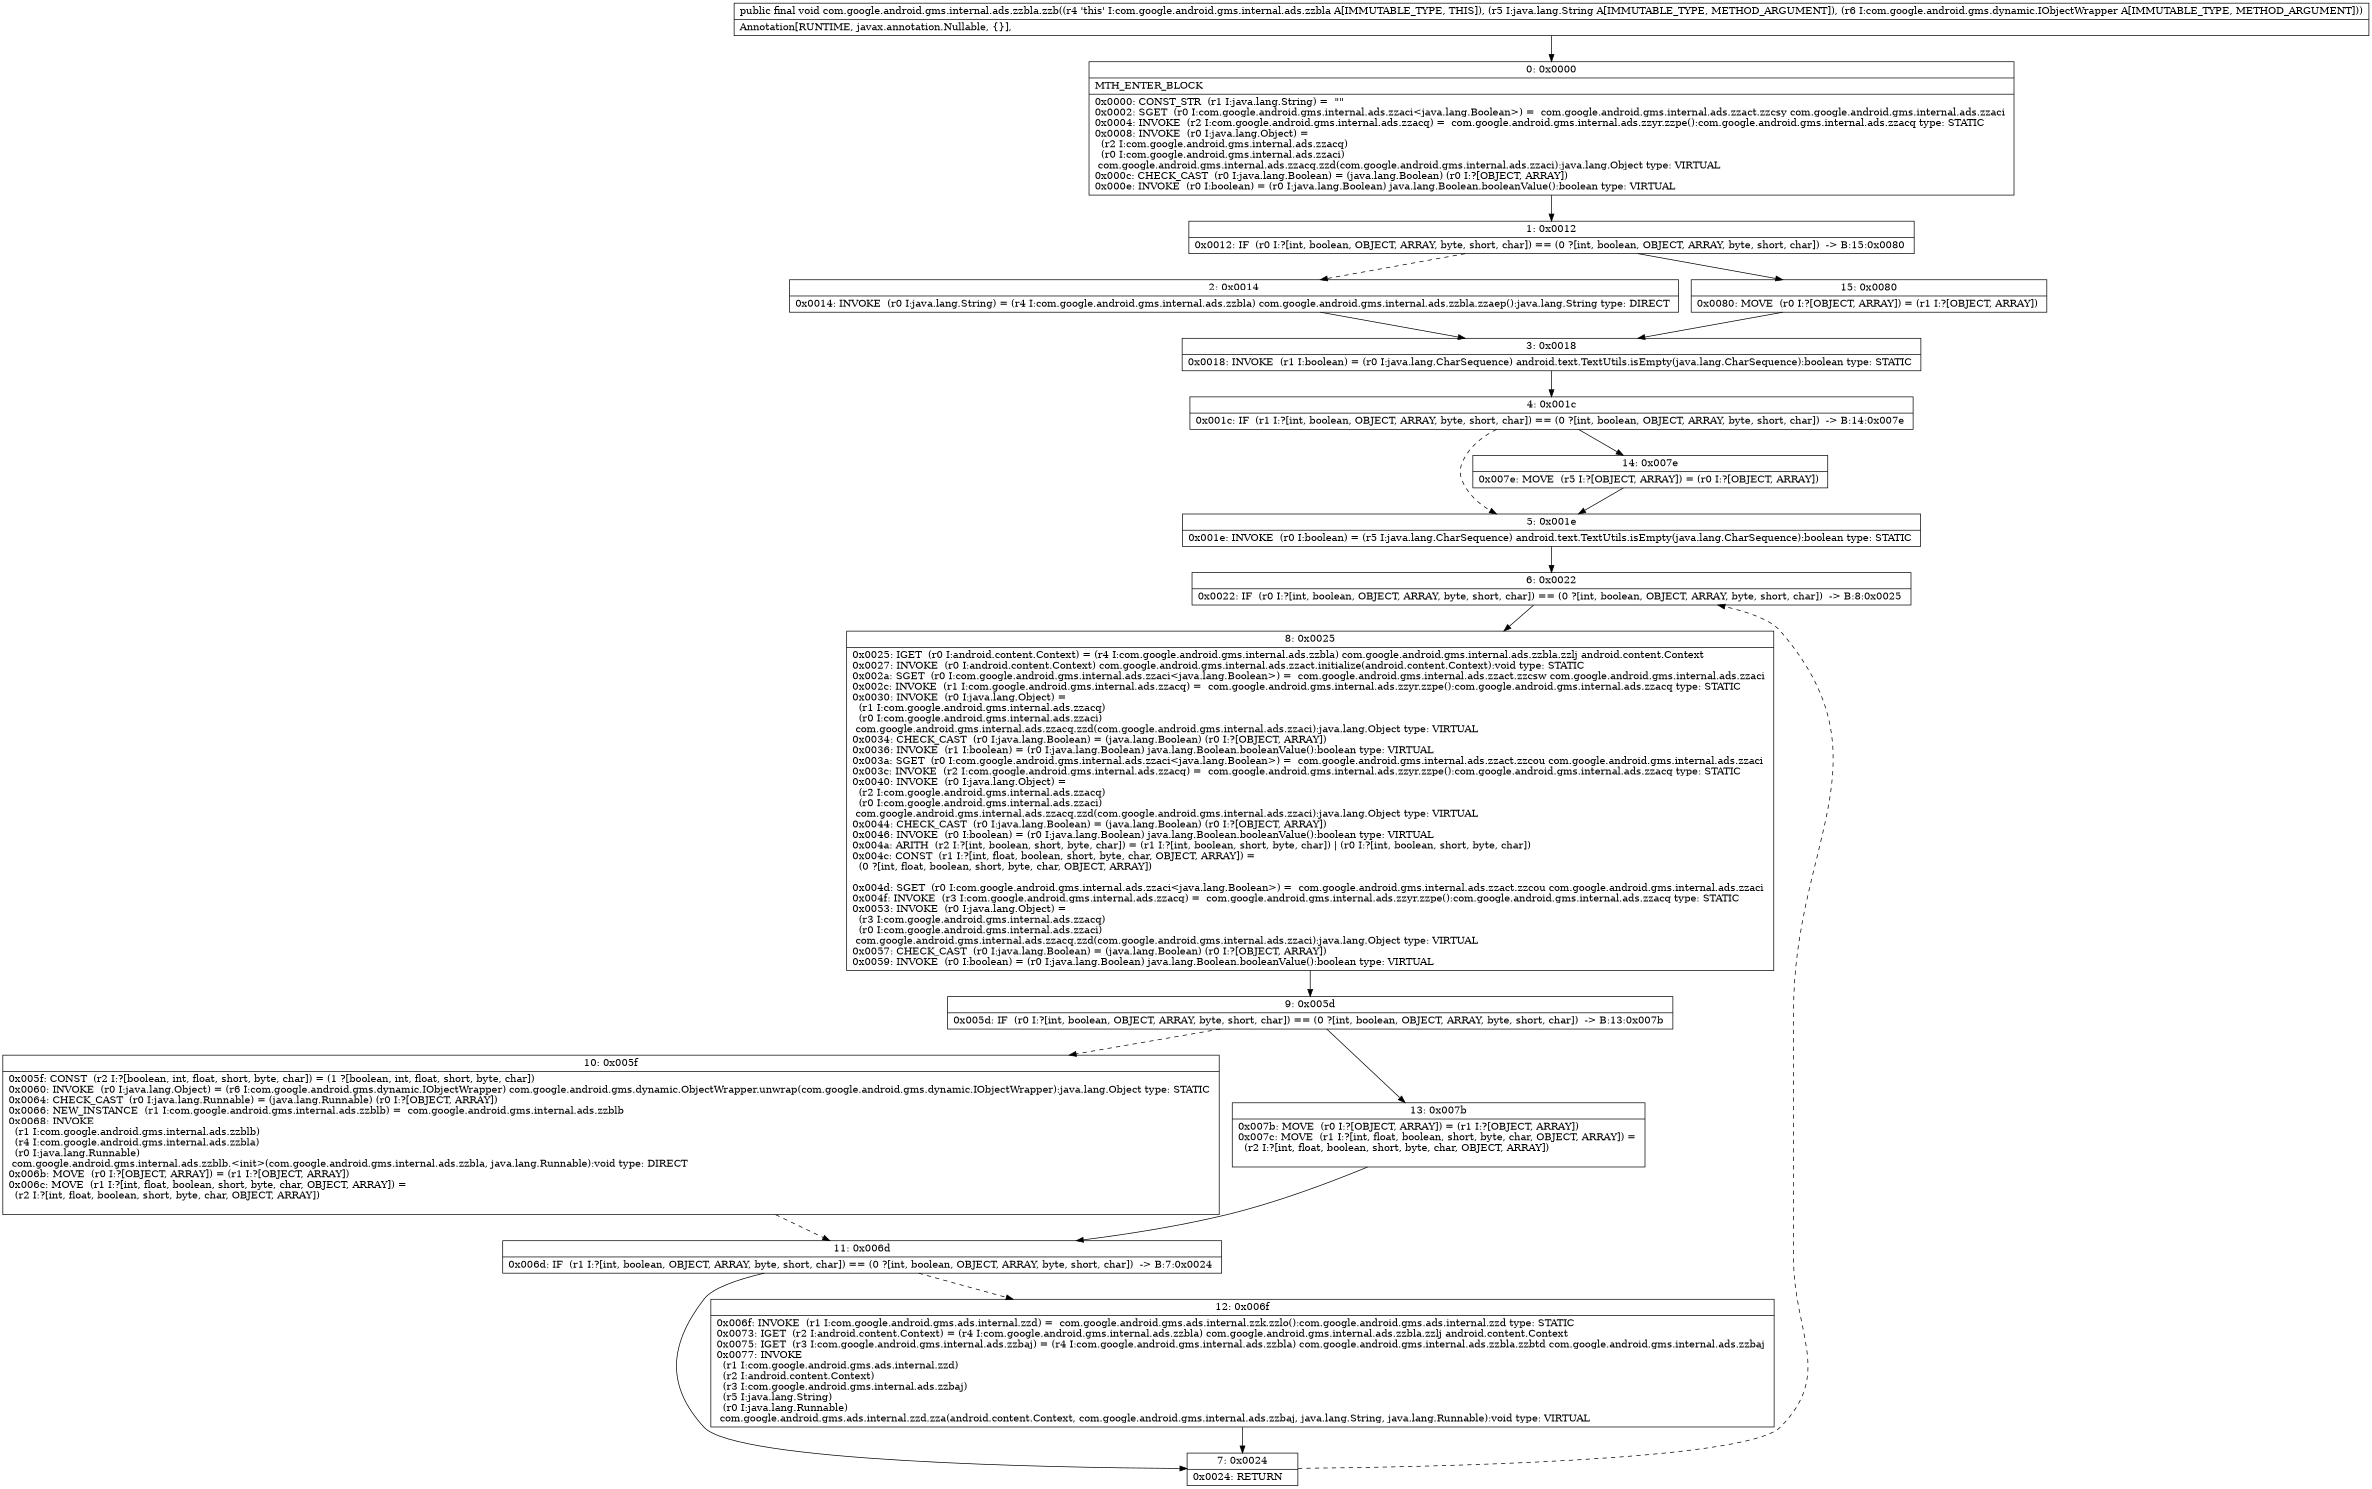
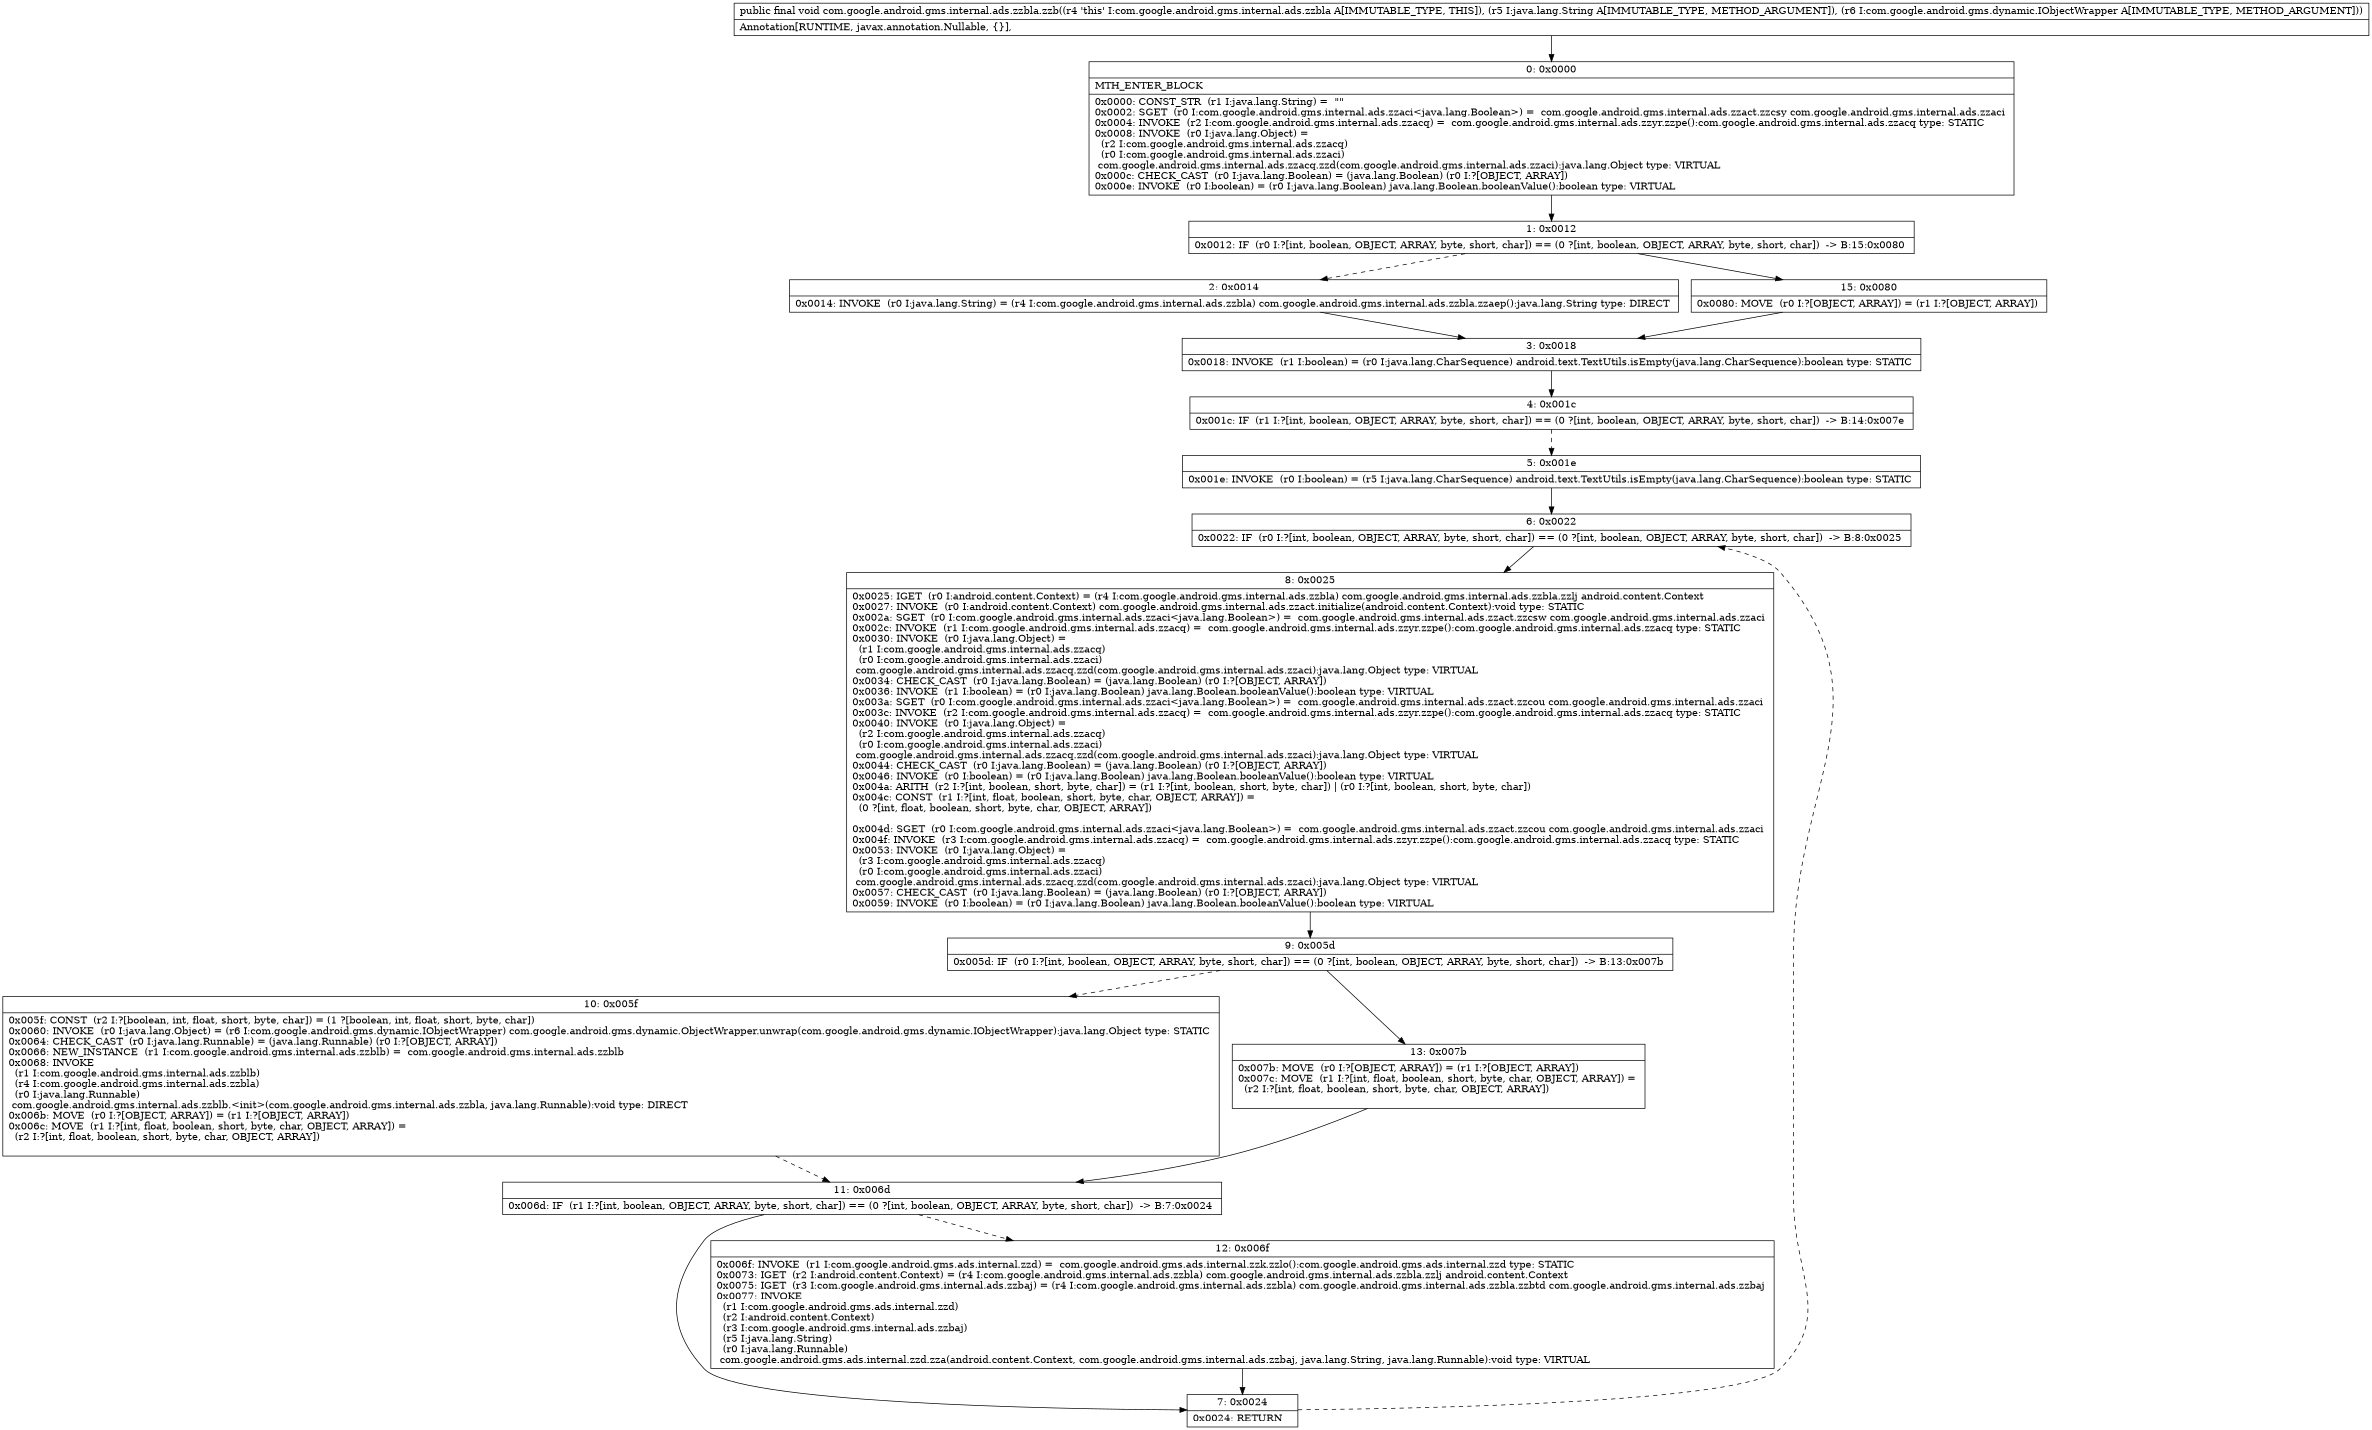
(1650, 472) -> none
